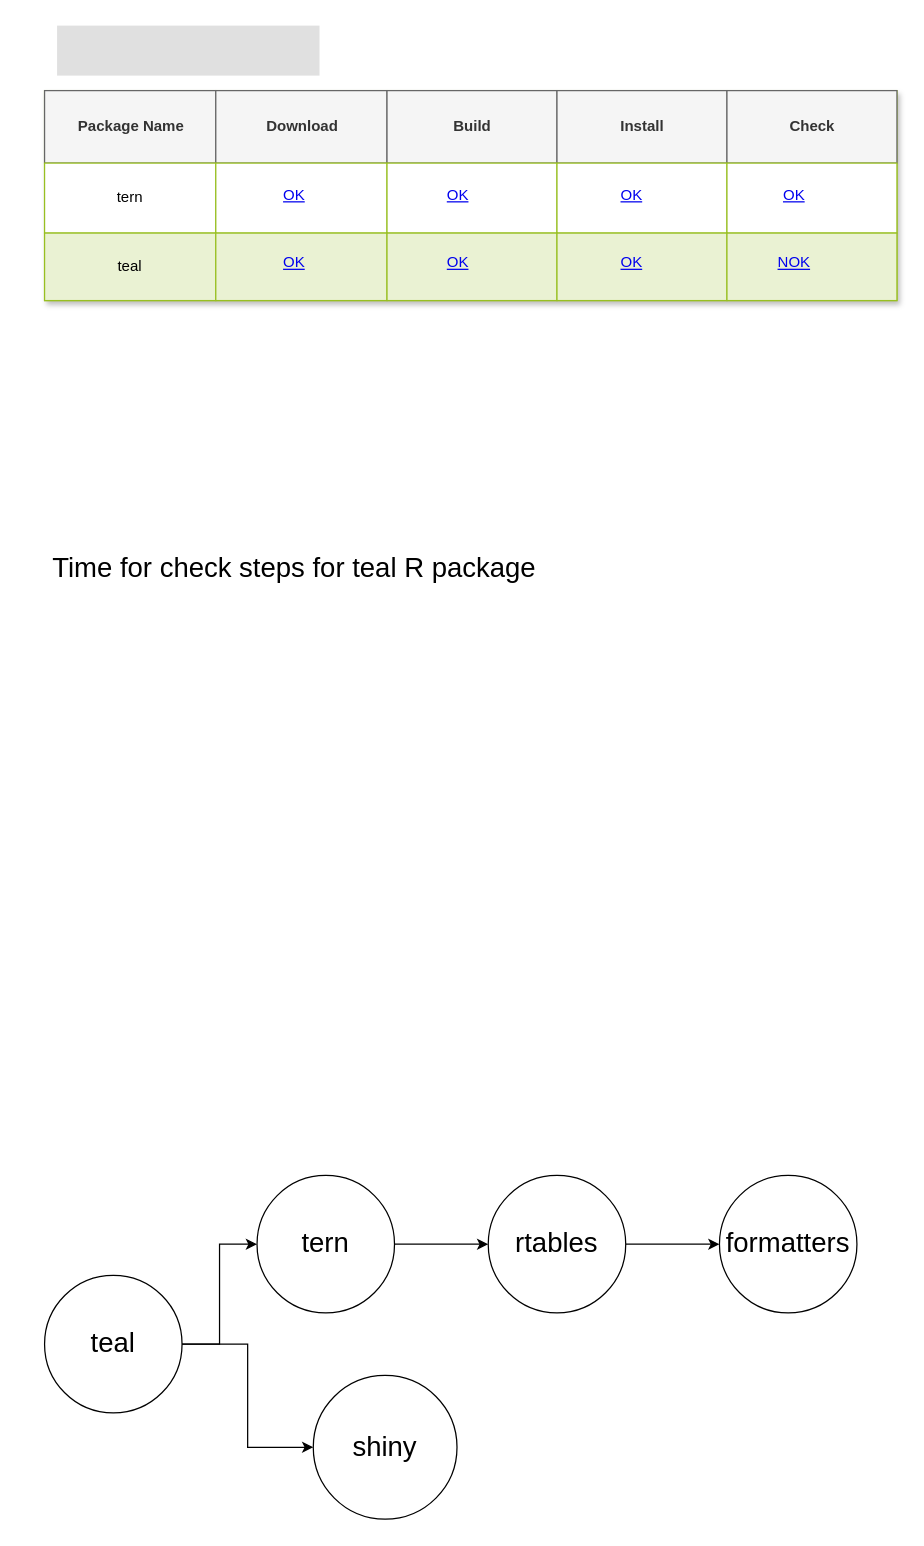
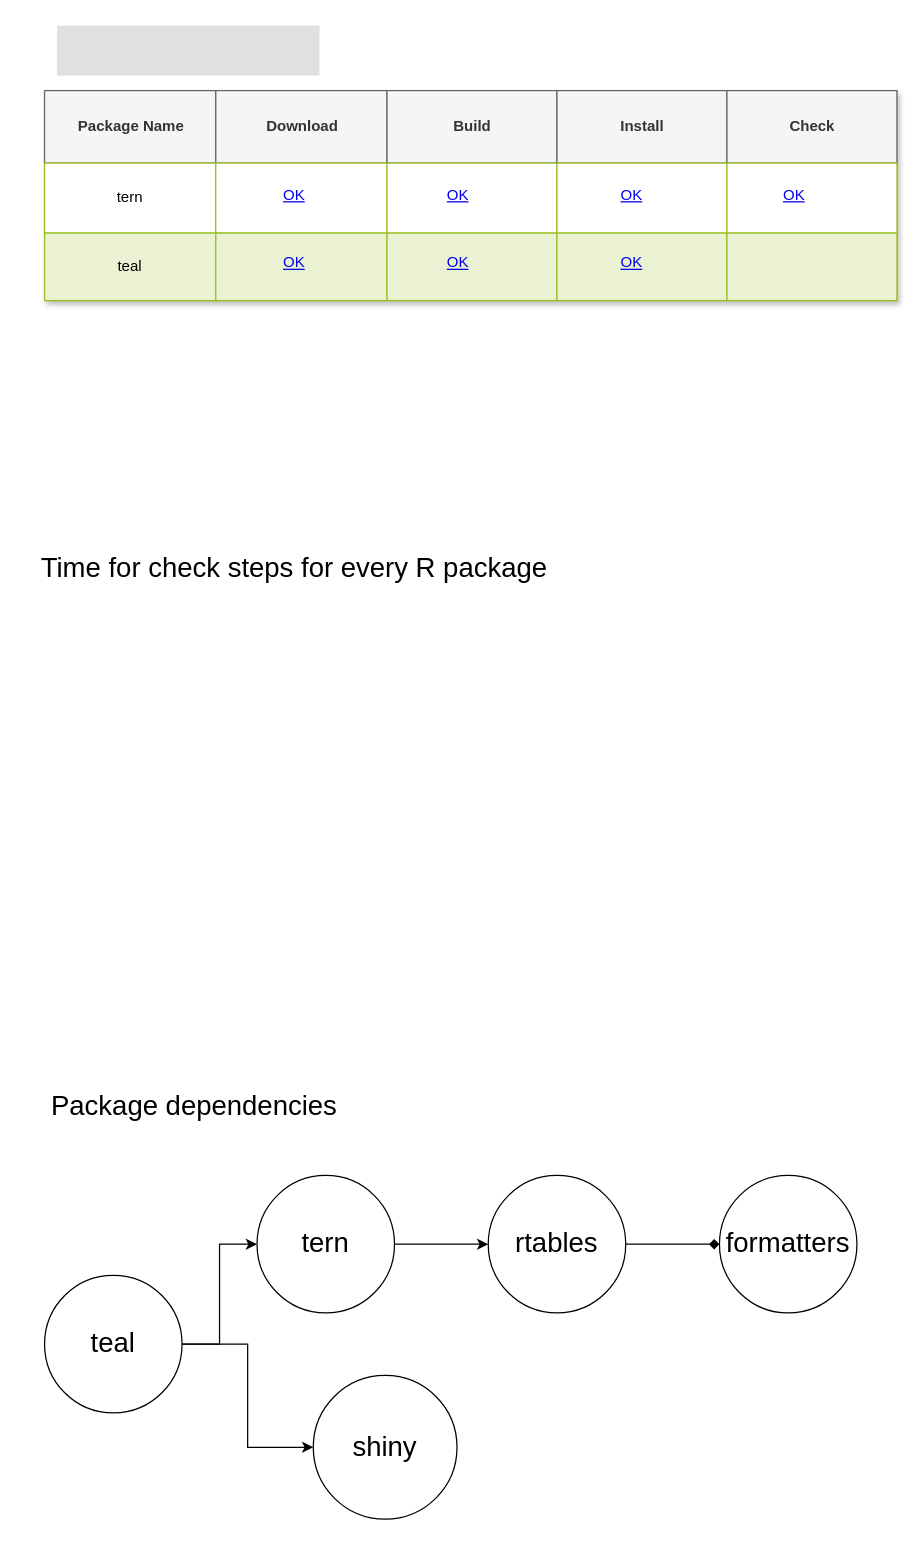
(794, 263) -> none
(294, 569) -> (294, 569)
none -> (194, 1107)
(709, 1244) -> (709, 1244)
